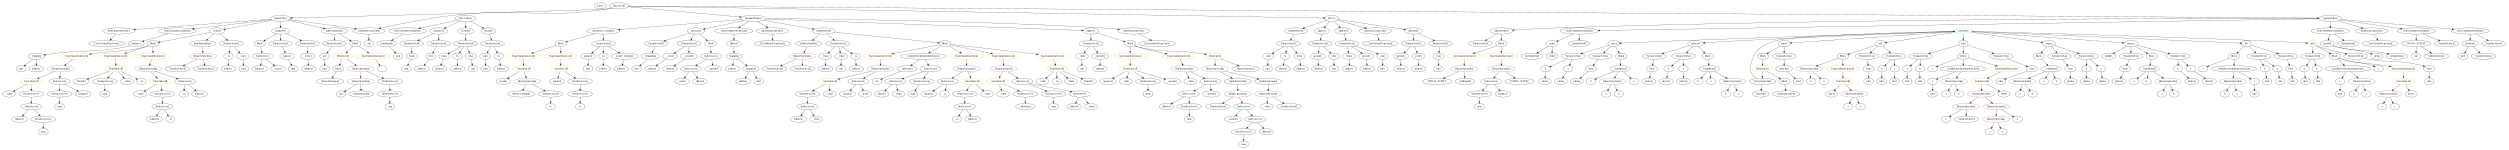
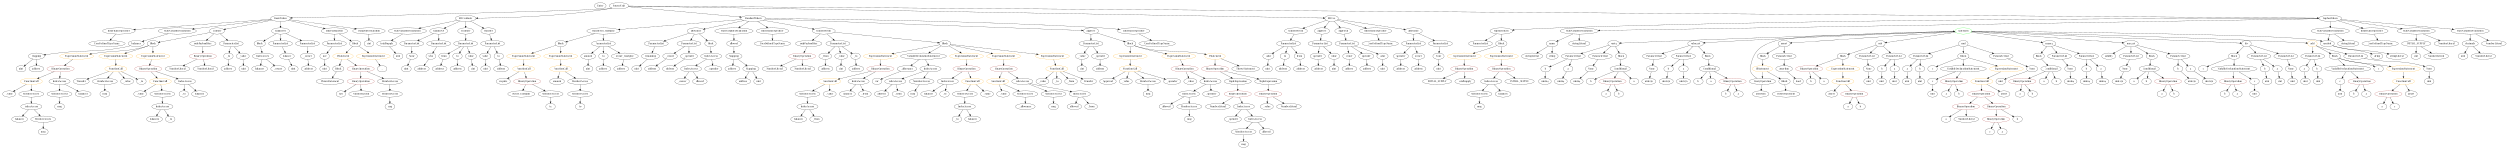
(525, 13) -> (545, 16)
(1963, 36) -> (2146, 33)
(2131, 44) -> (2131, 44)
